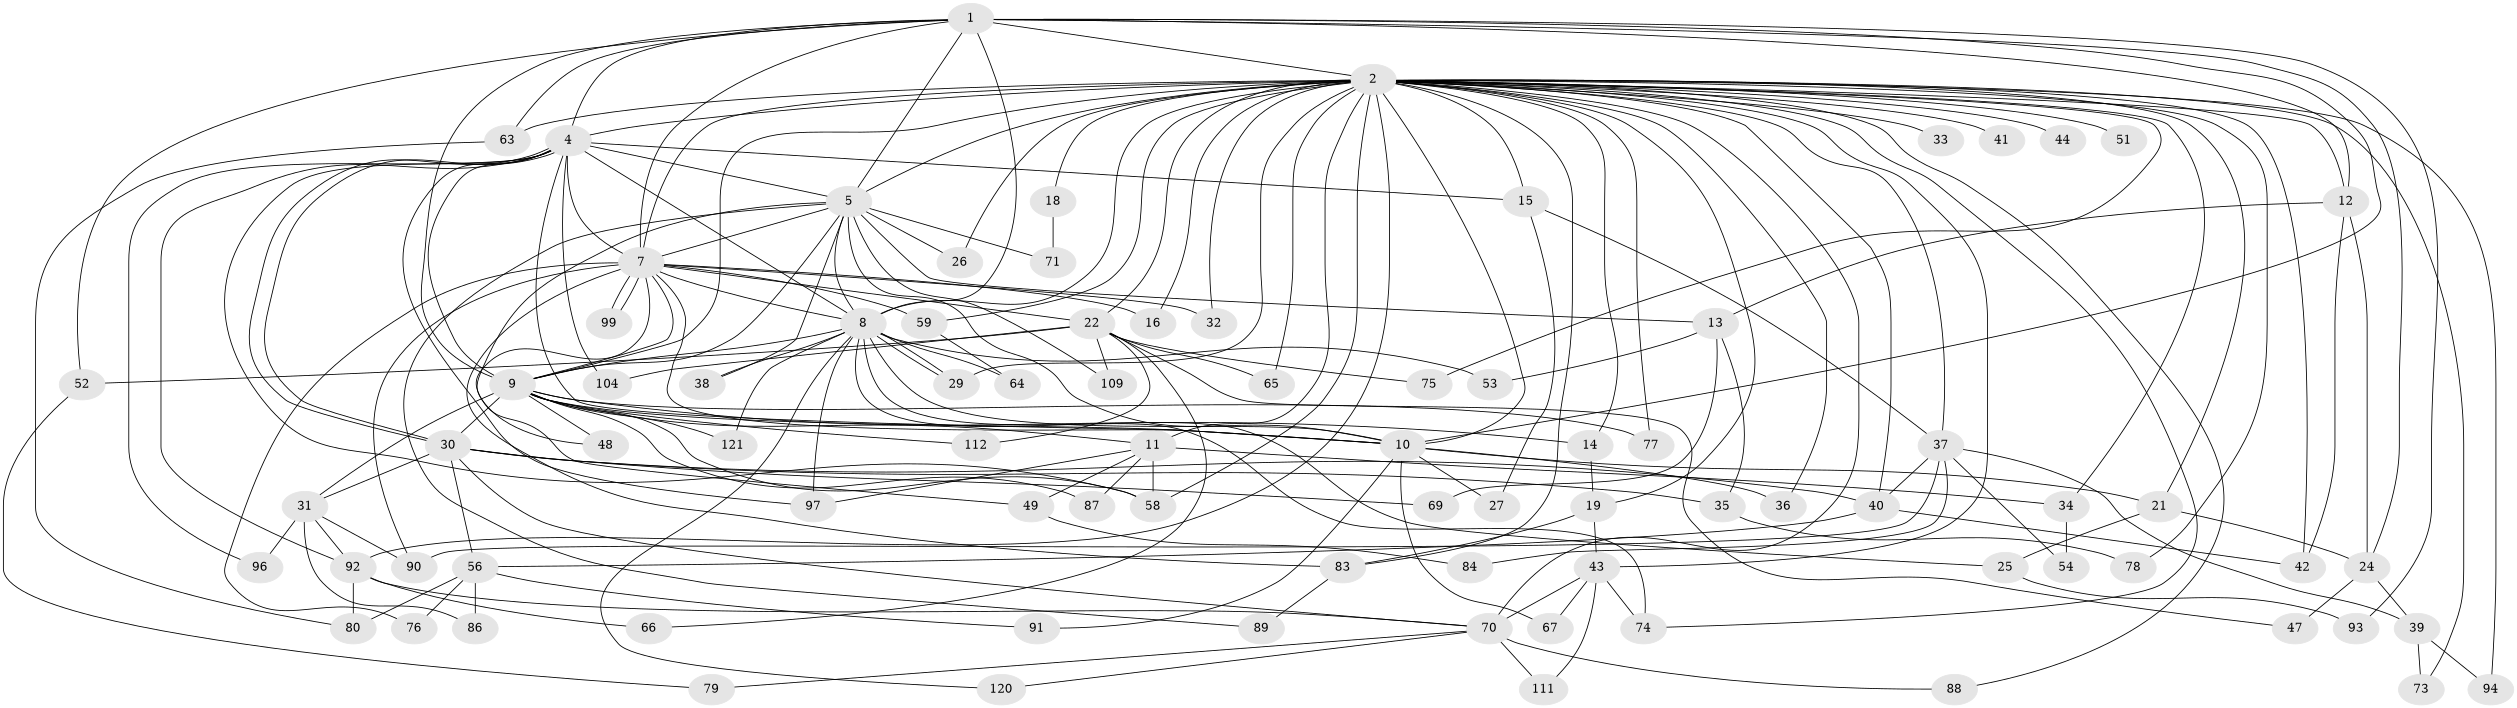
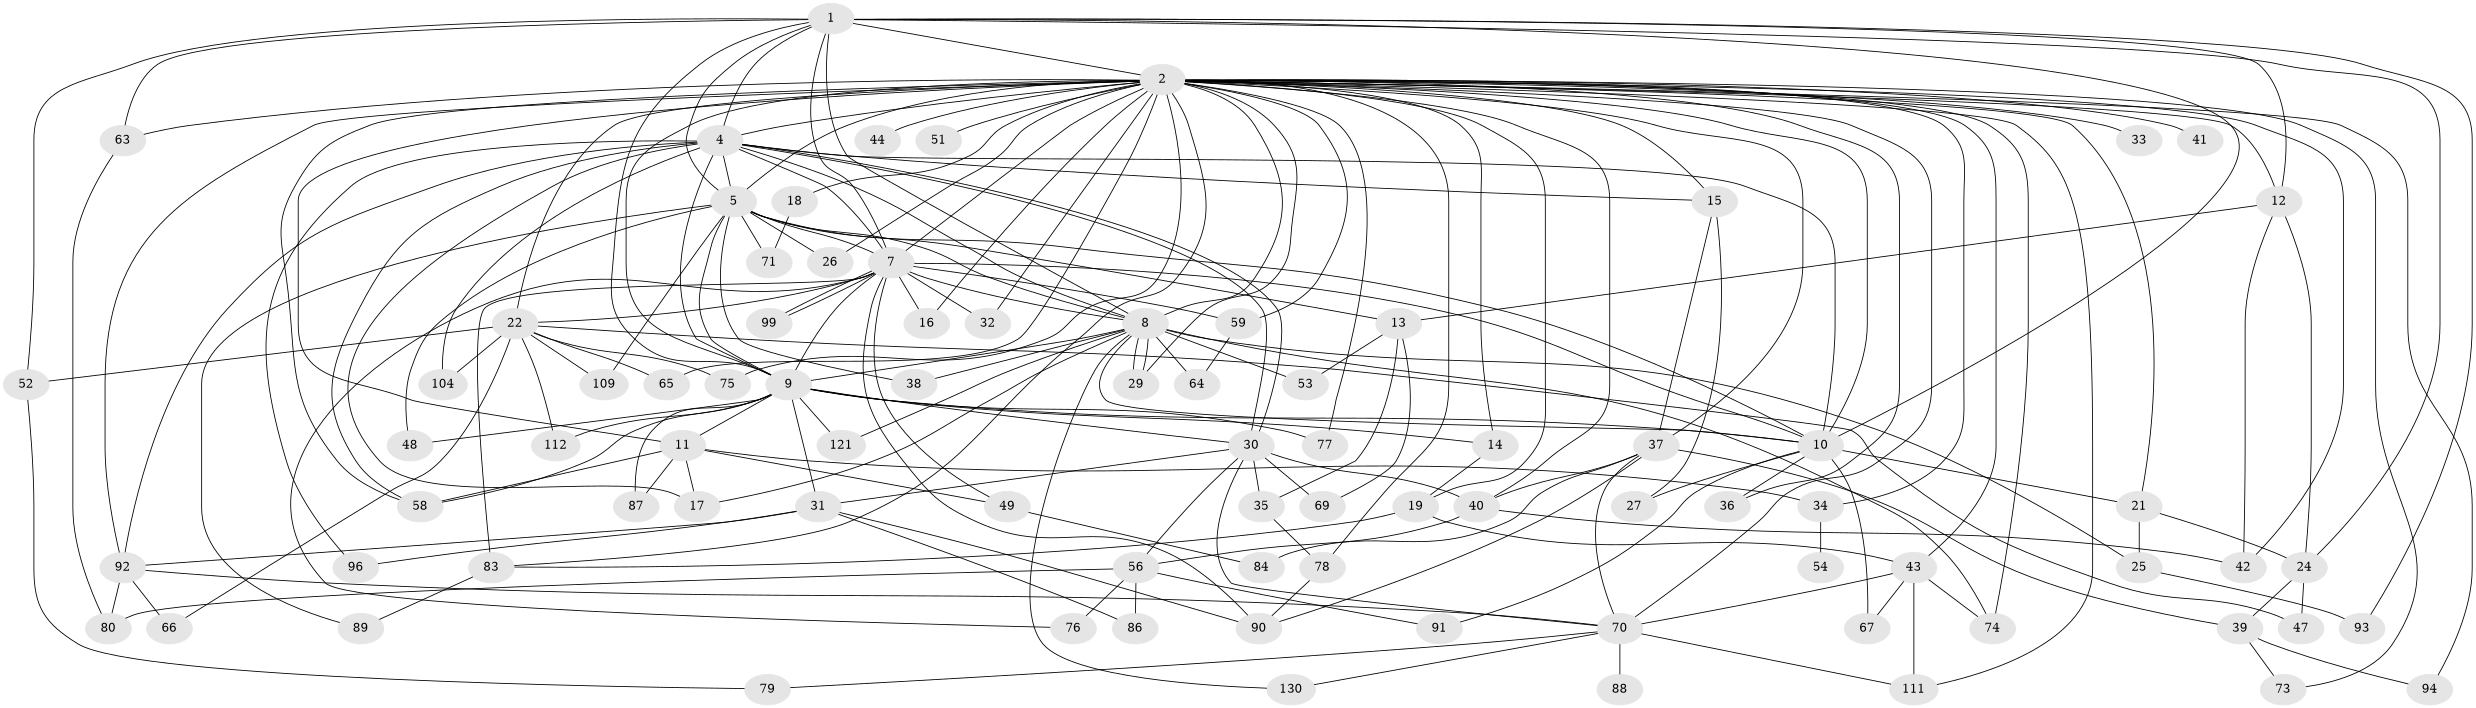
(2004, 210) -> (2012, 124)
(2004, 506) -> (1596, 528)
(813, 507) -> (697, 507)
none -> (1291, 598)
(1001, 690) -> (1291, 690)
